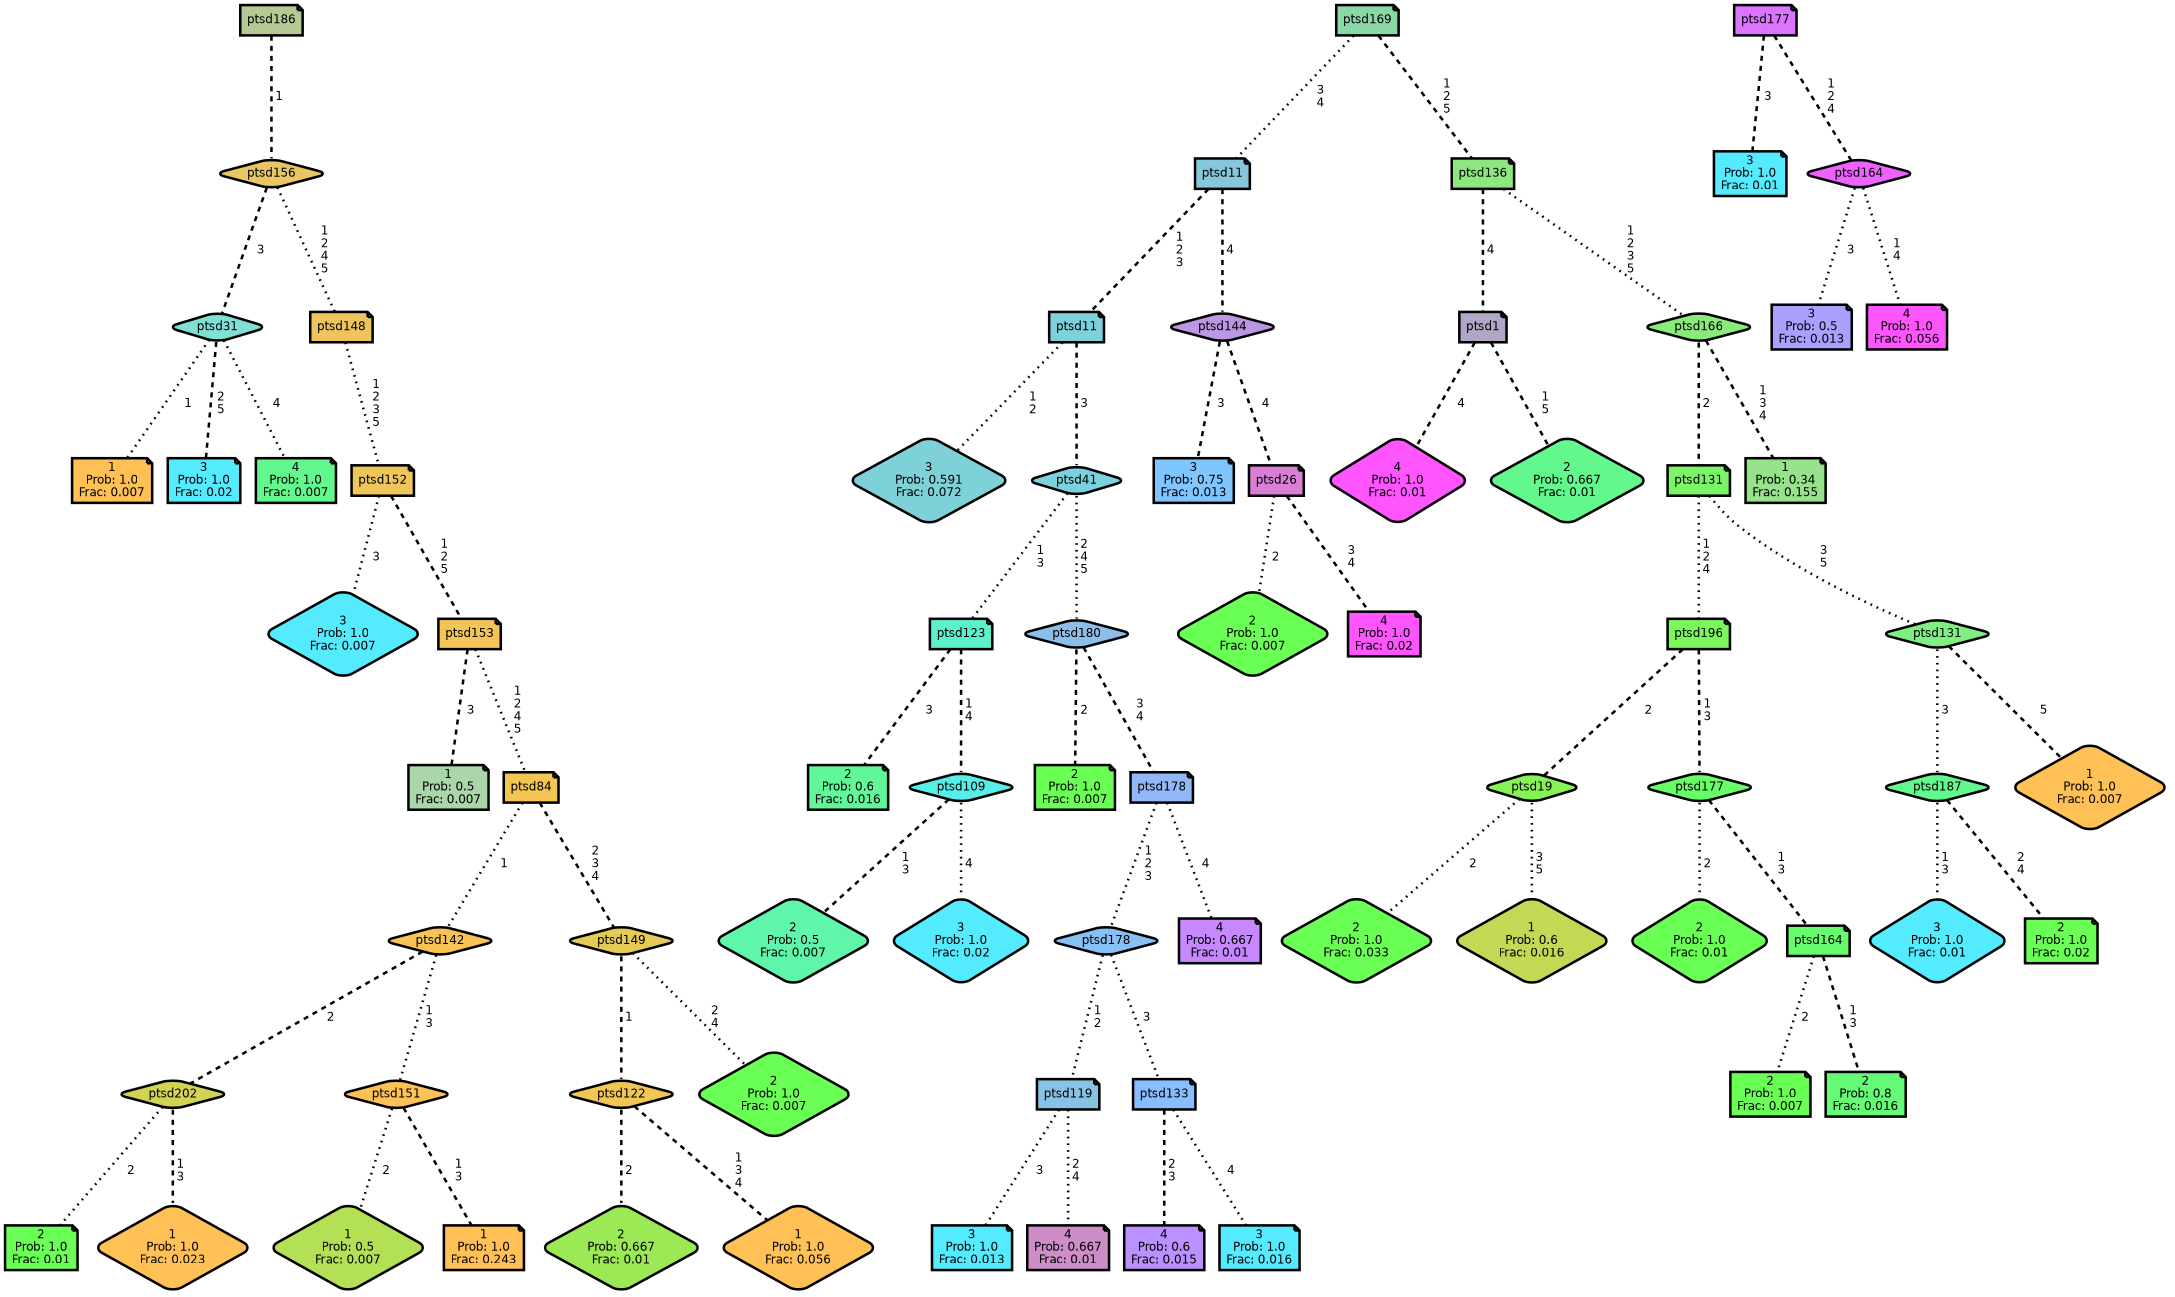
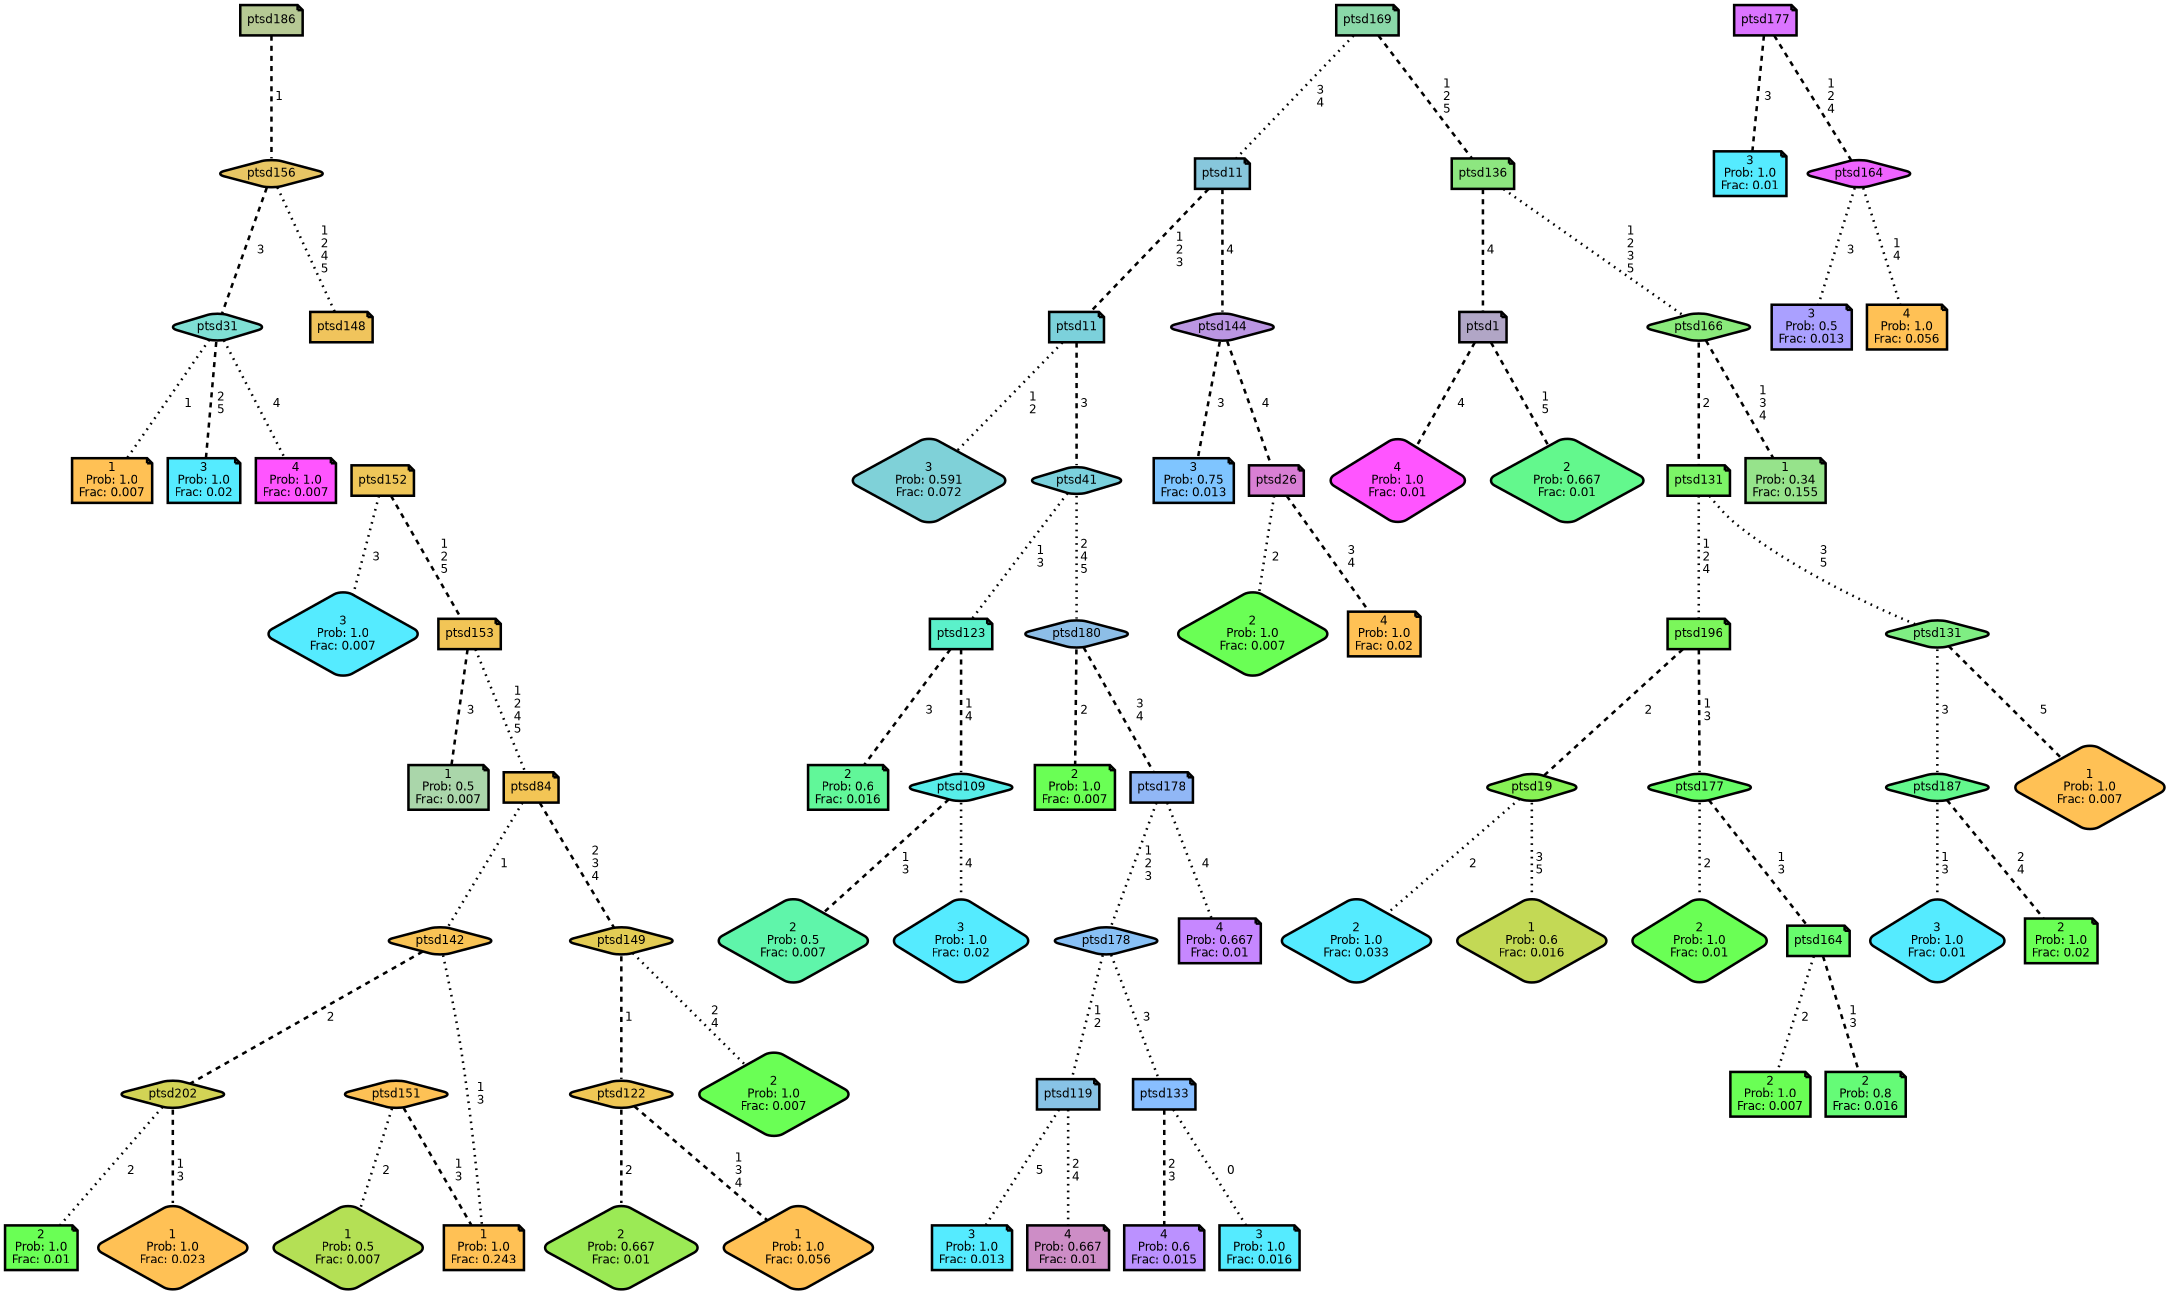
(1907, 327) -> (1907, 327)
(362, 404) -> none
(296, 481) -> (296, 481)
(1384, 634) -> (1384, 634)
(1356, 941) -> (1356, 941)
(418, 1018) -> (467, 1090)
(1038, 1171) -> (1038, 1171)
(1229, 1171) -> (1229, 1171)
